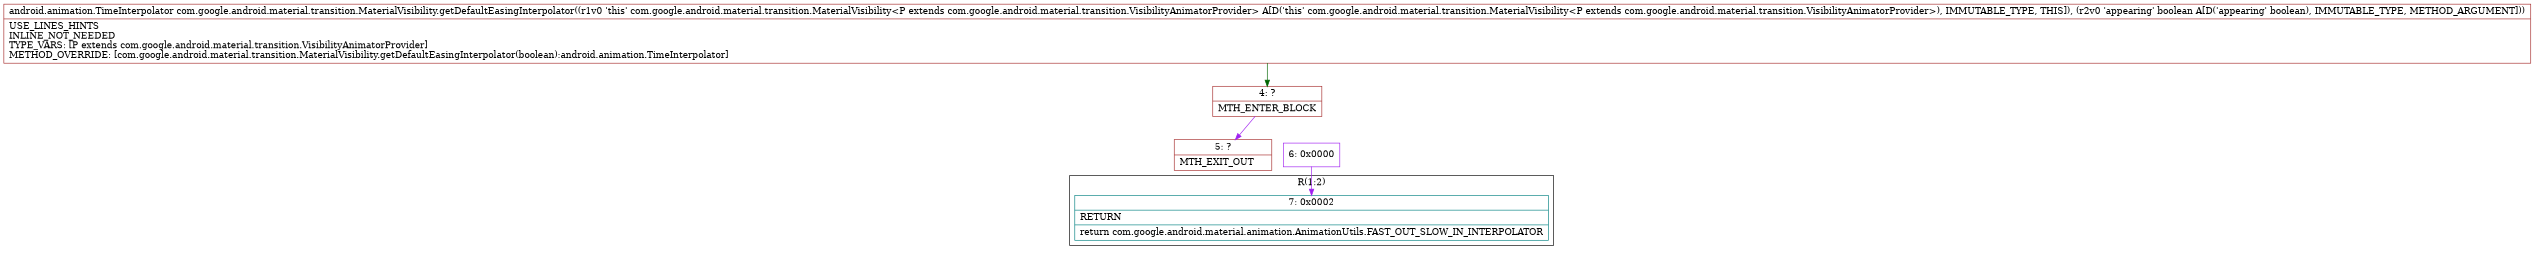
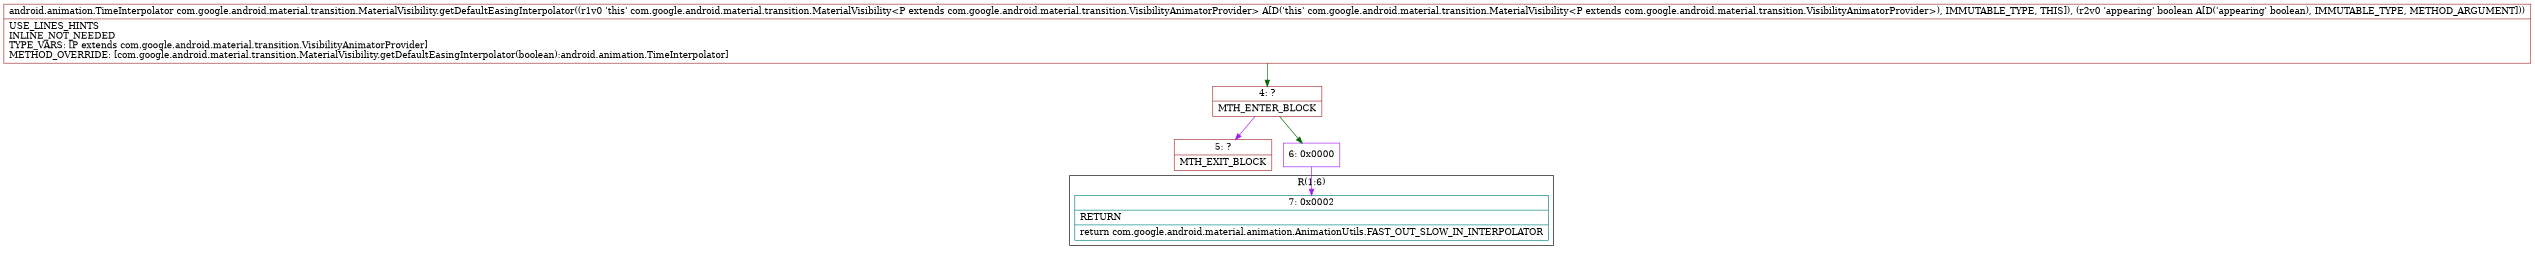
none -> (1289, 127)
(1217, 162) -> (1223, 162)
(1312, 183) -> (1312, 183)
